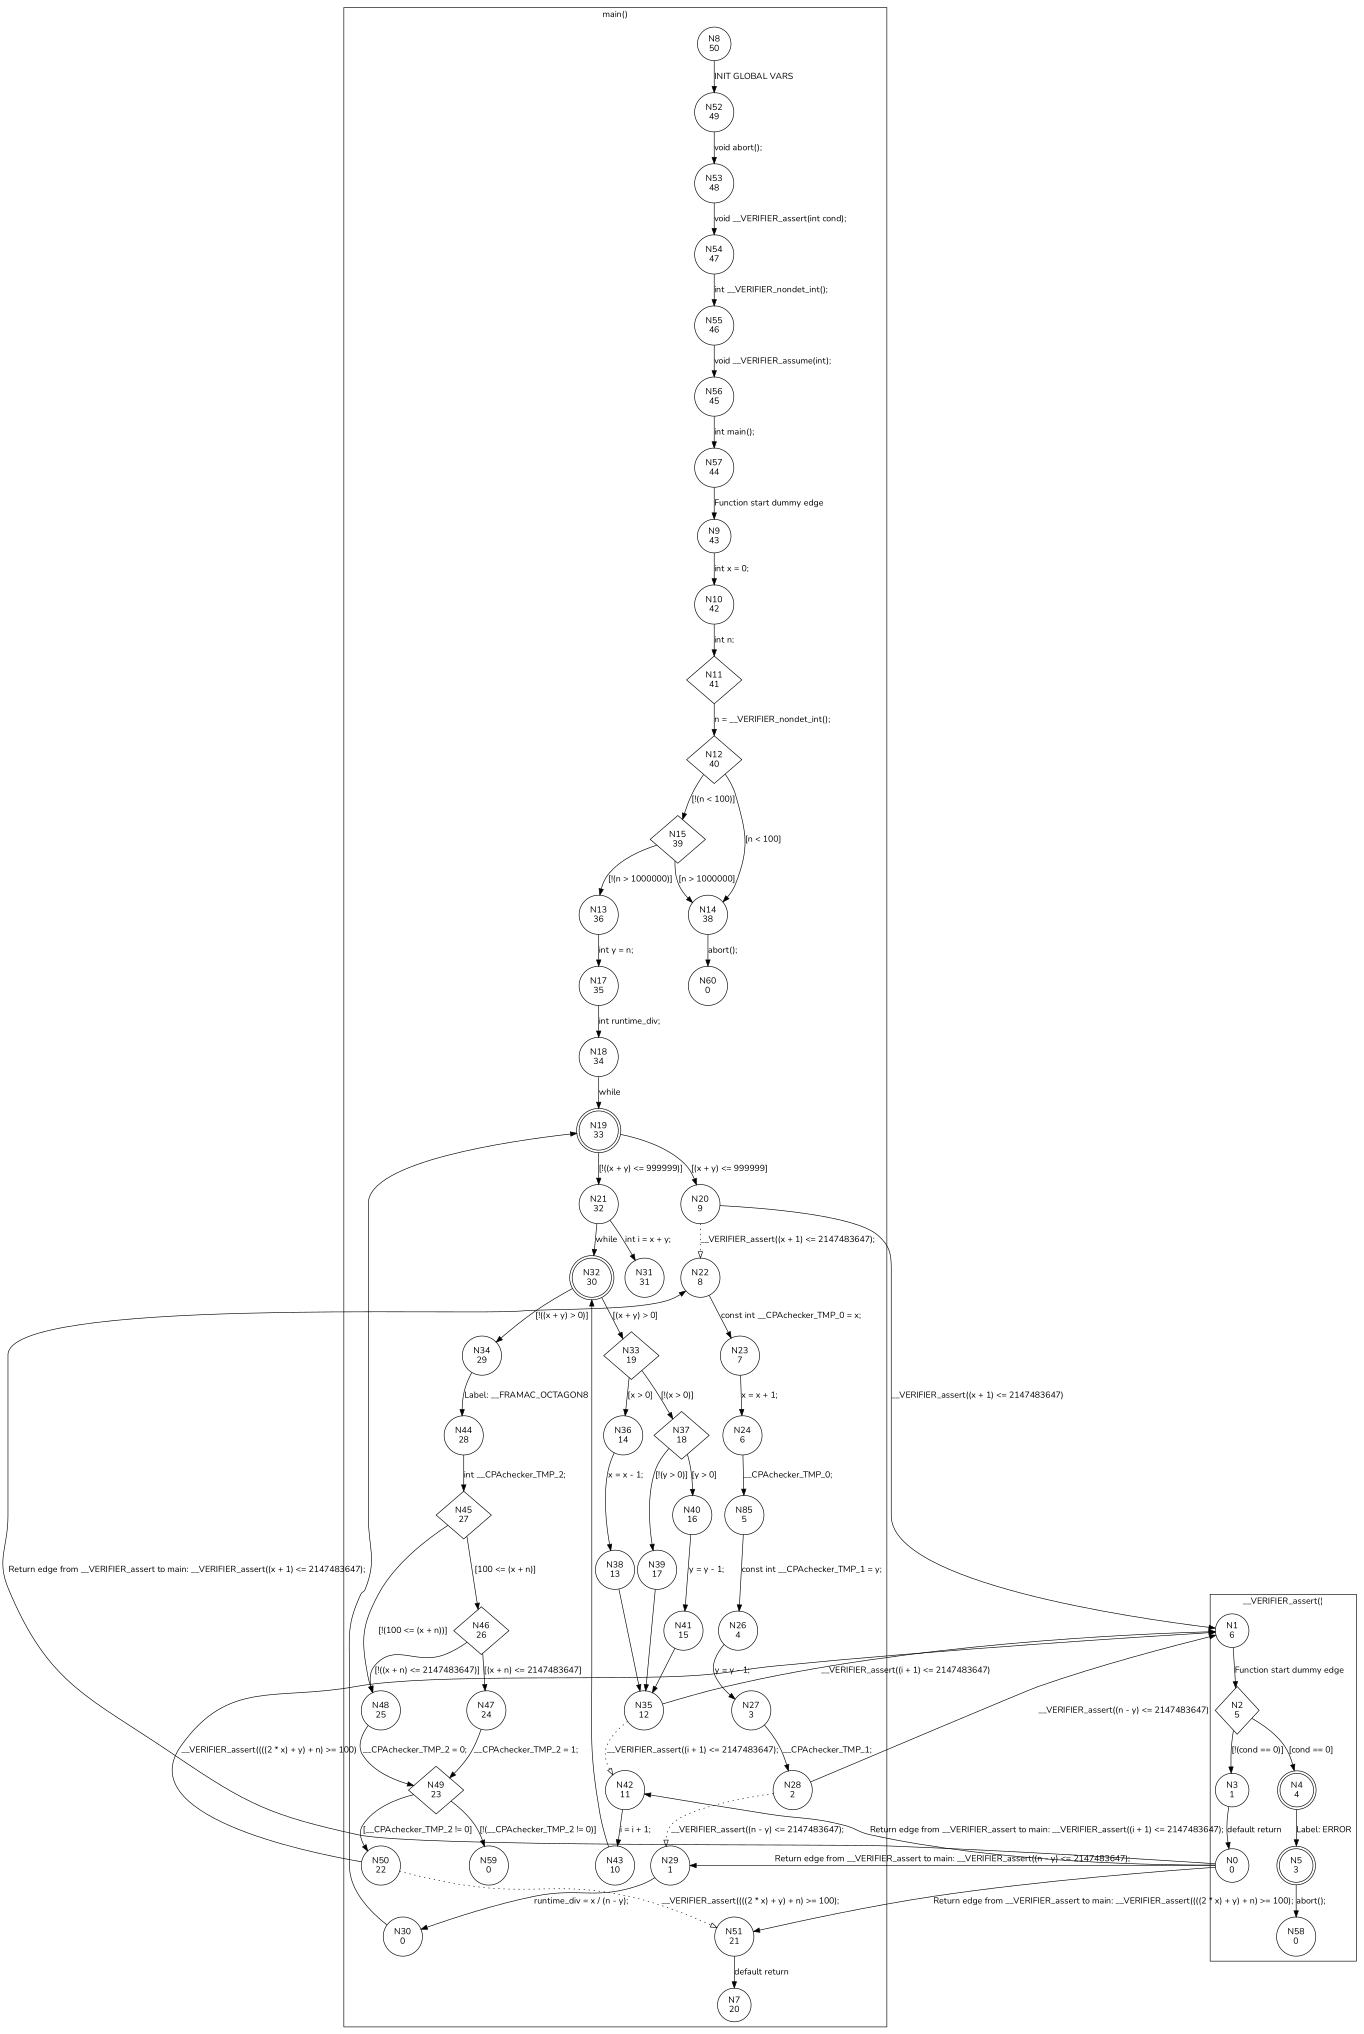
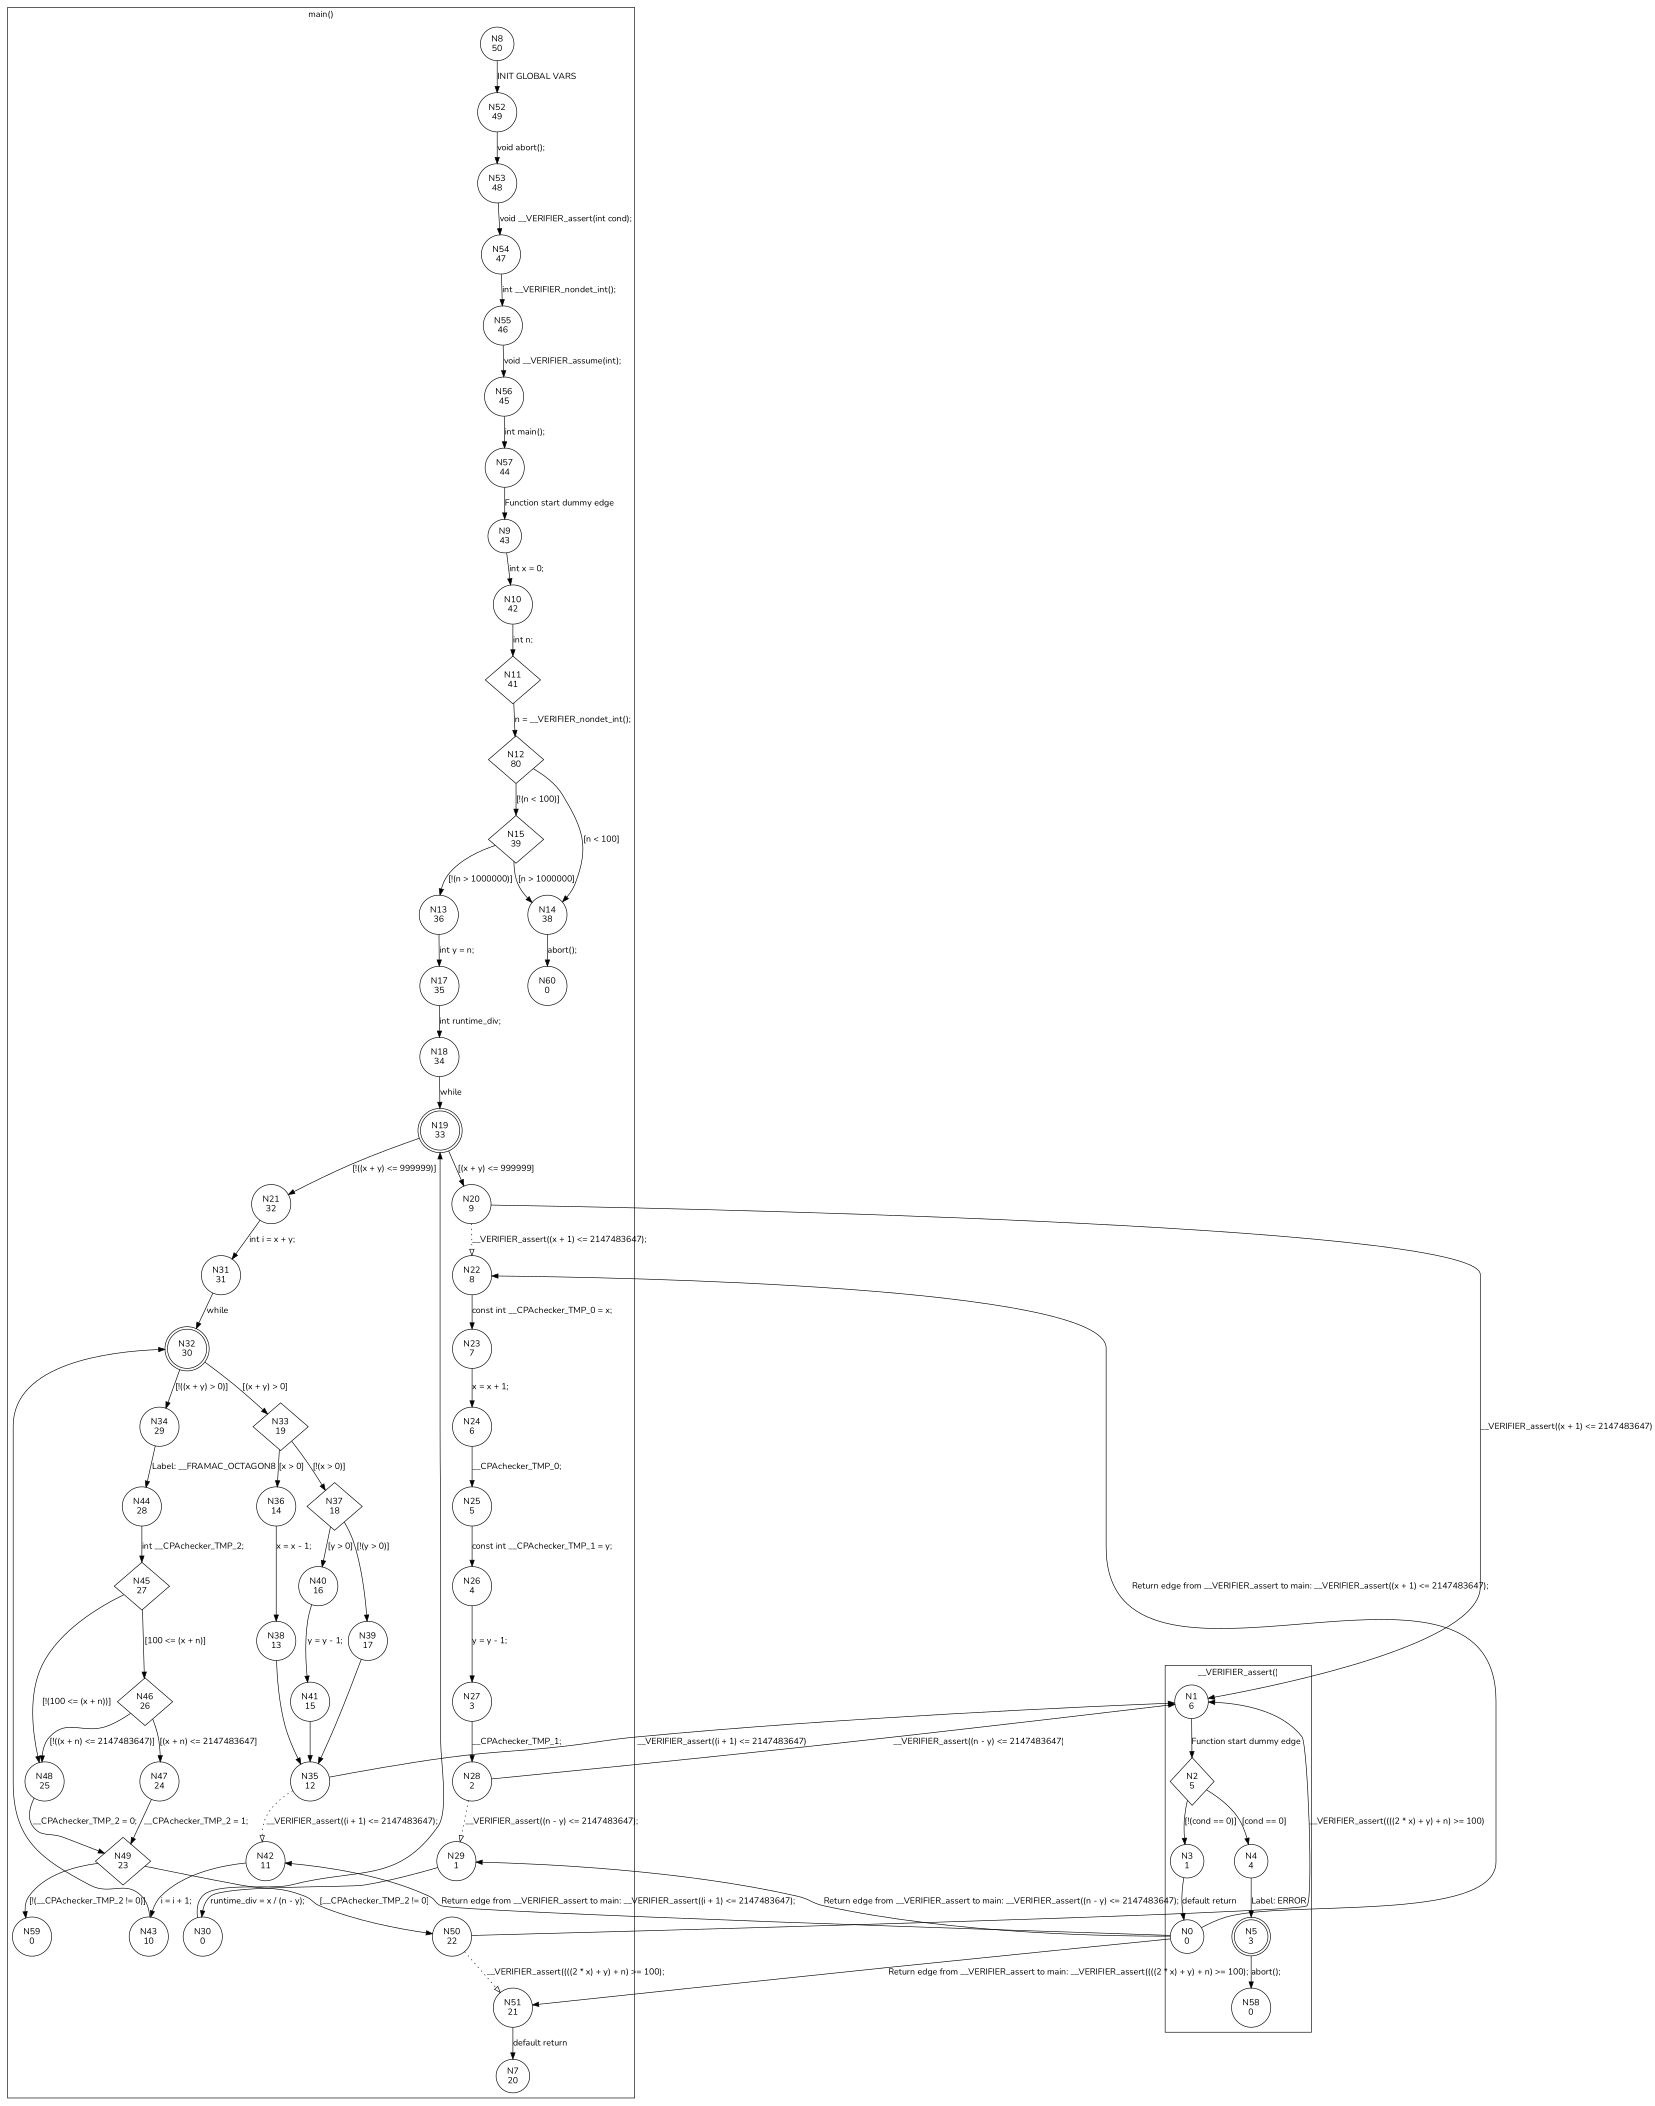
(714, 760) -> (516, 760)
(596, 1237) -> (206, 1308)
(744, 1515) -> (472, 1506)
(1297, 1790) -> (1251, 1861)
